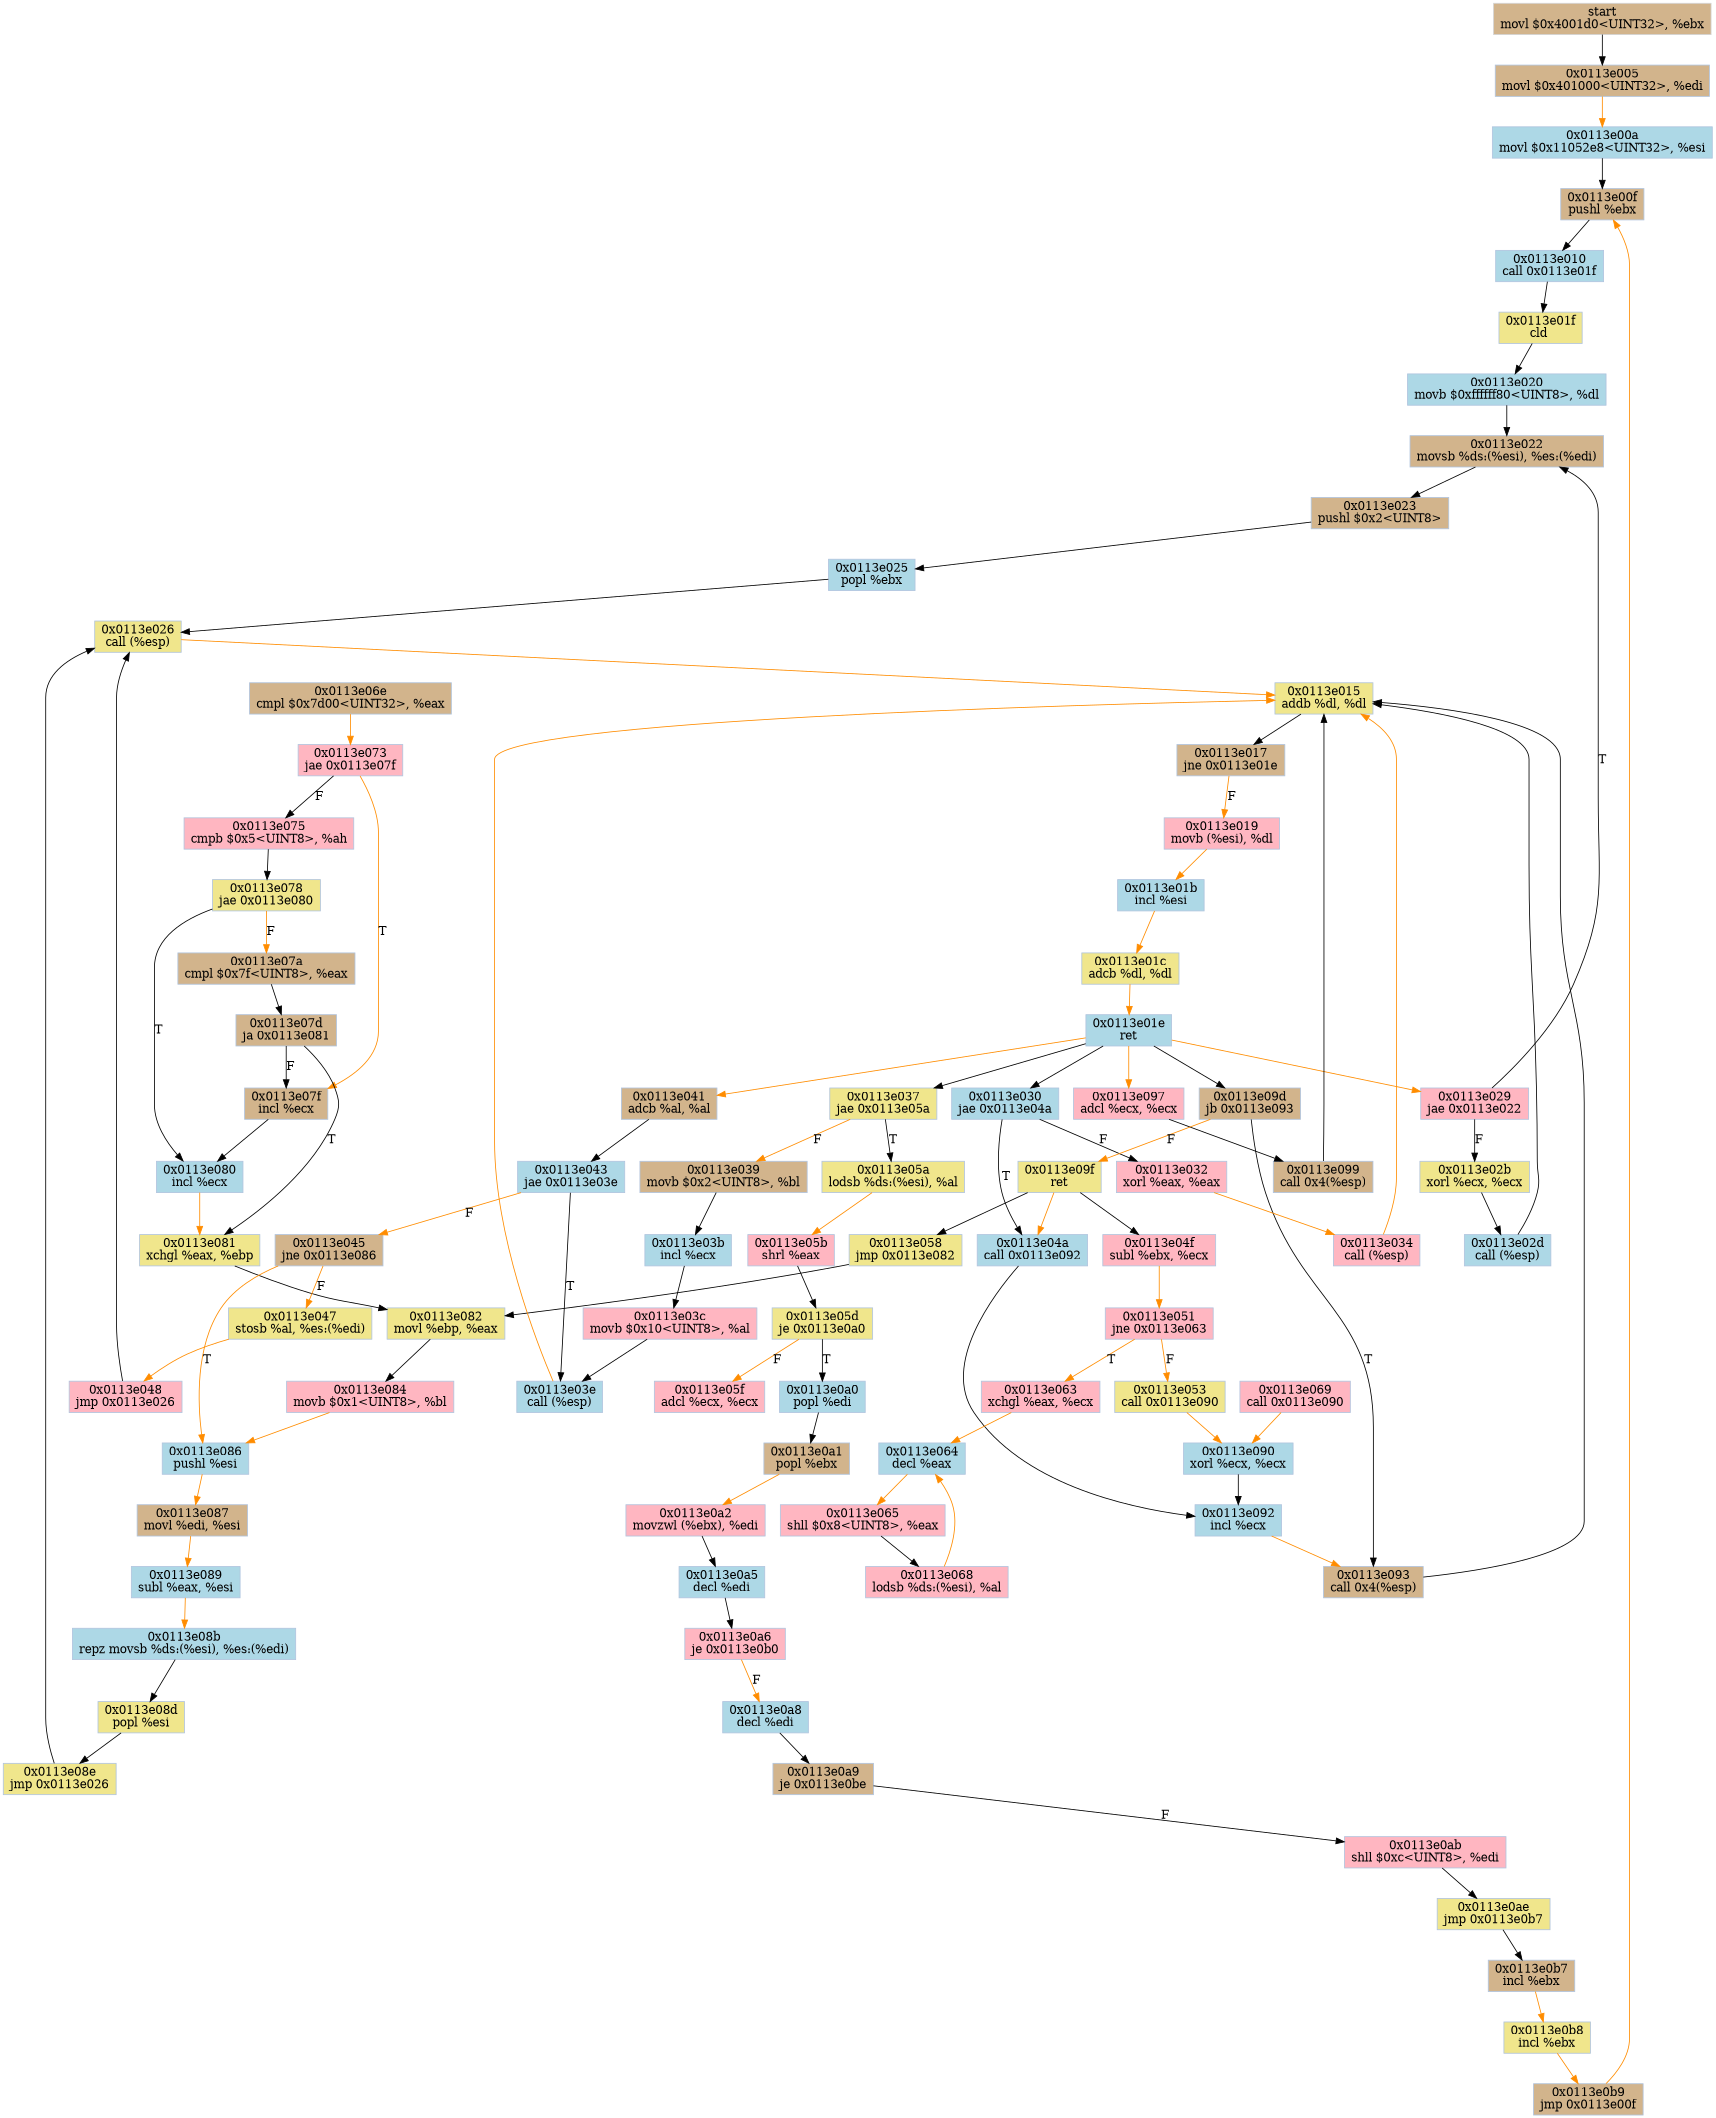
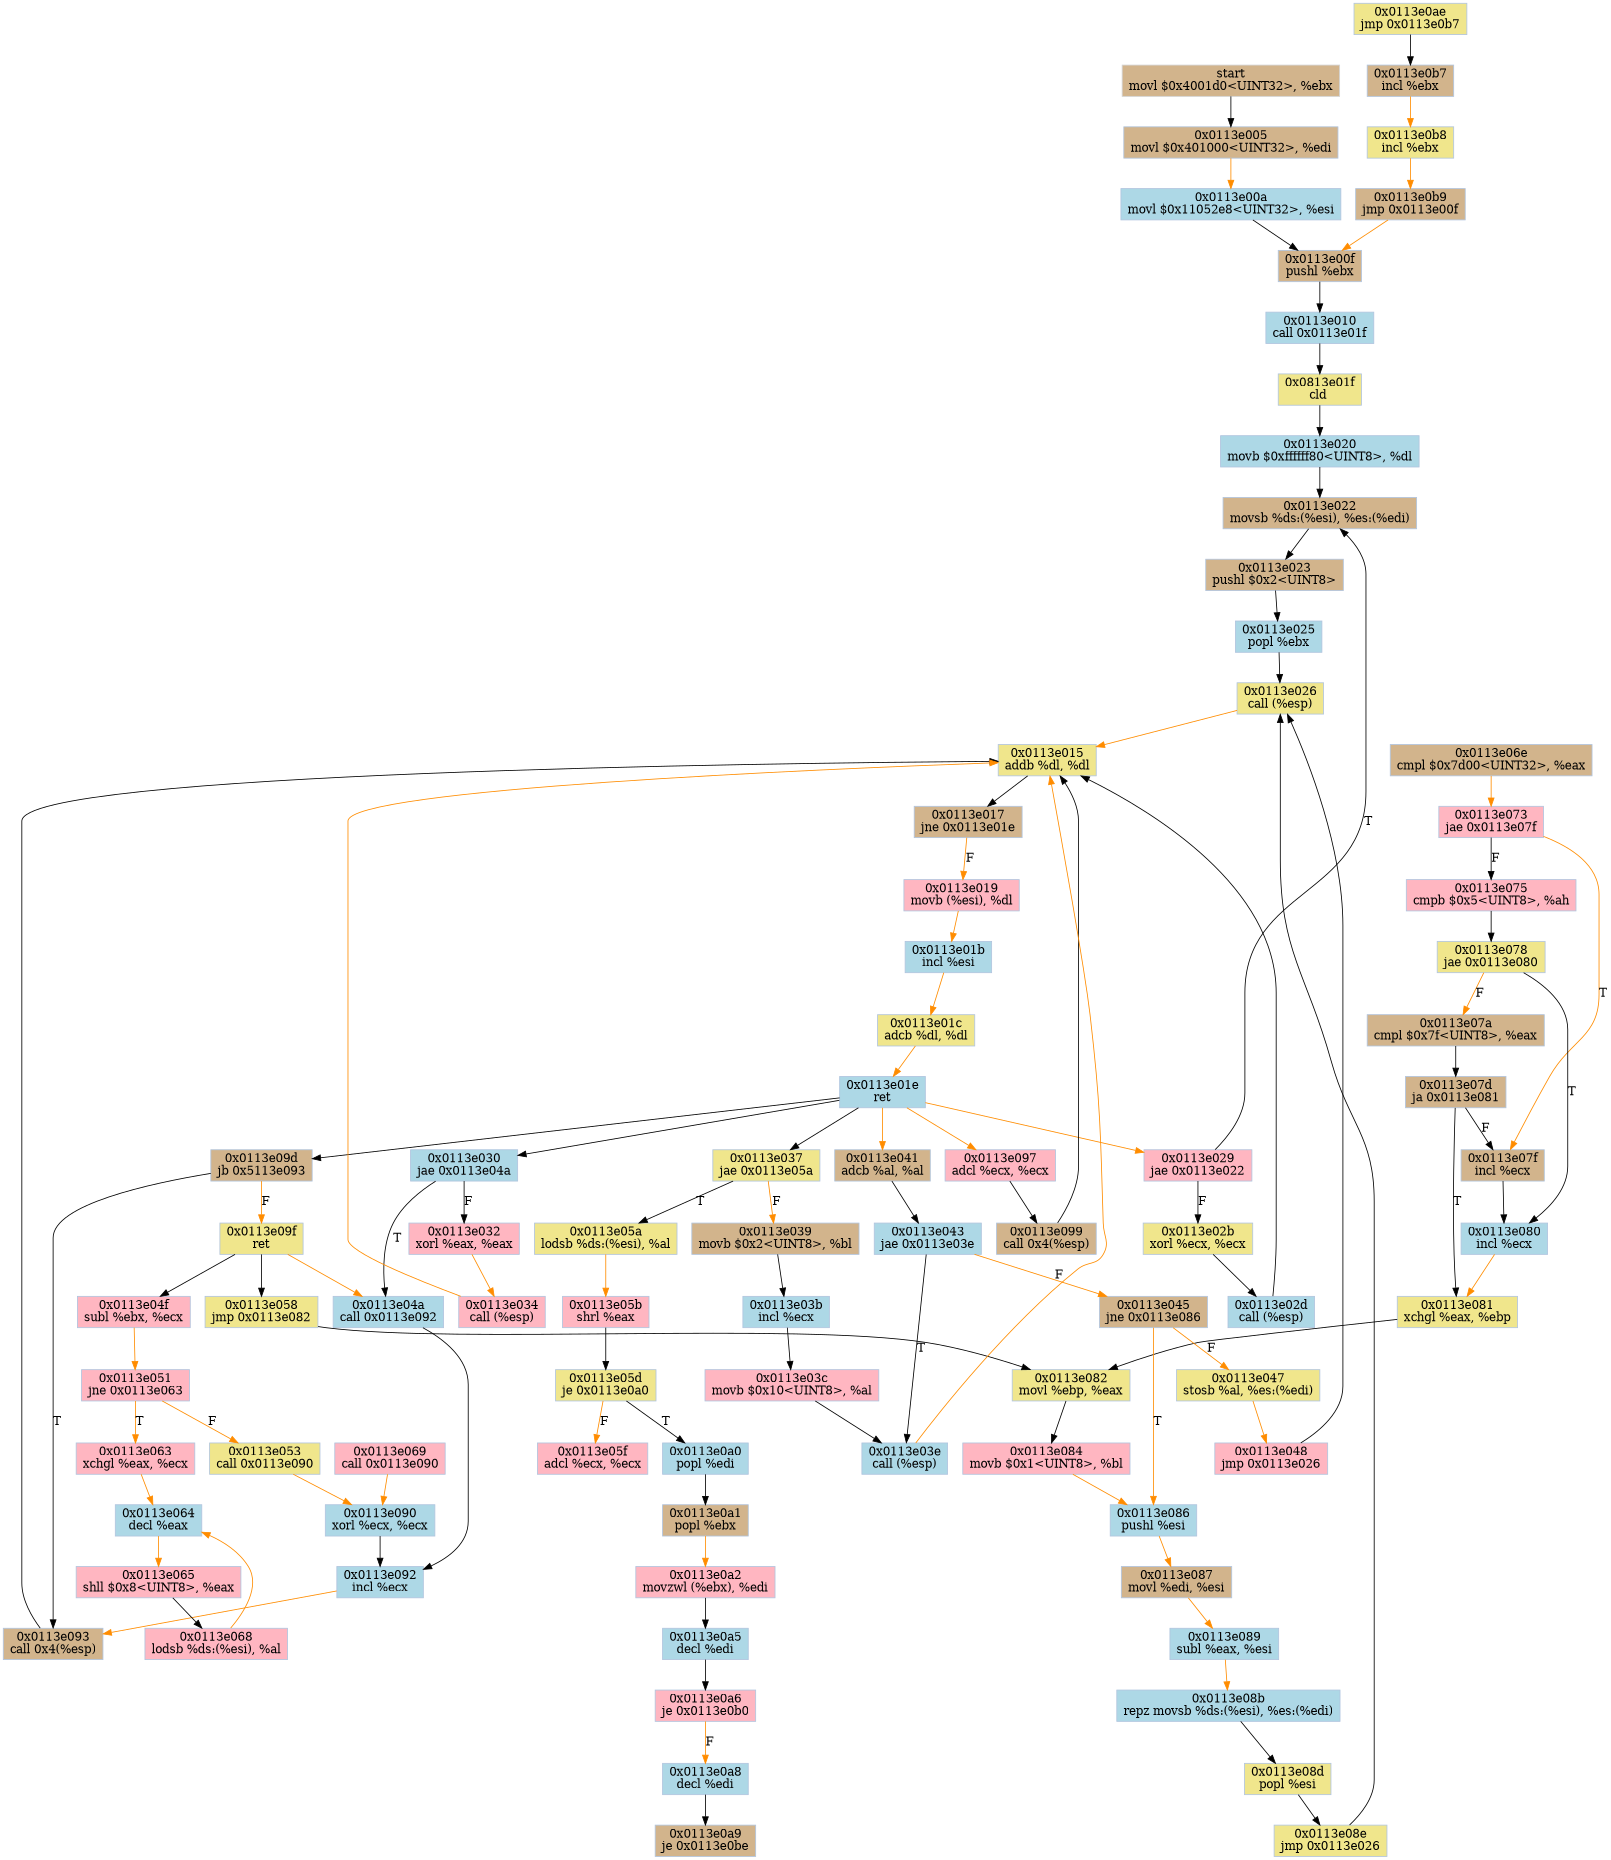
(1541, 328) -> (1320, 390)
(1250, 1104) -> (261, 1165)
(1425, 1852) -> none
